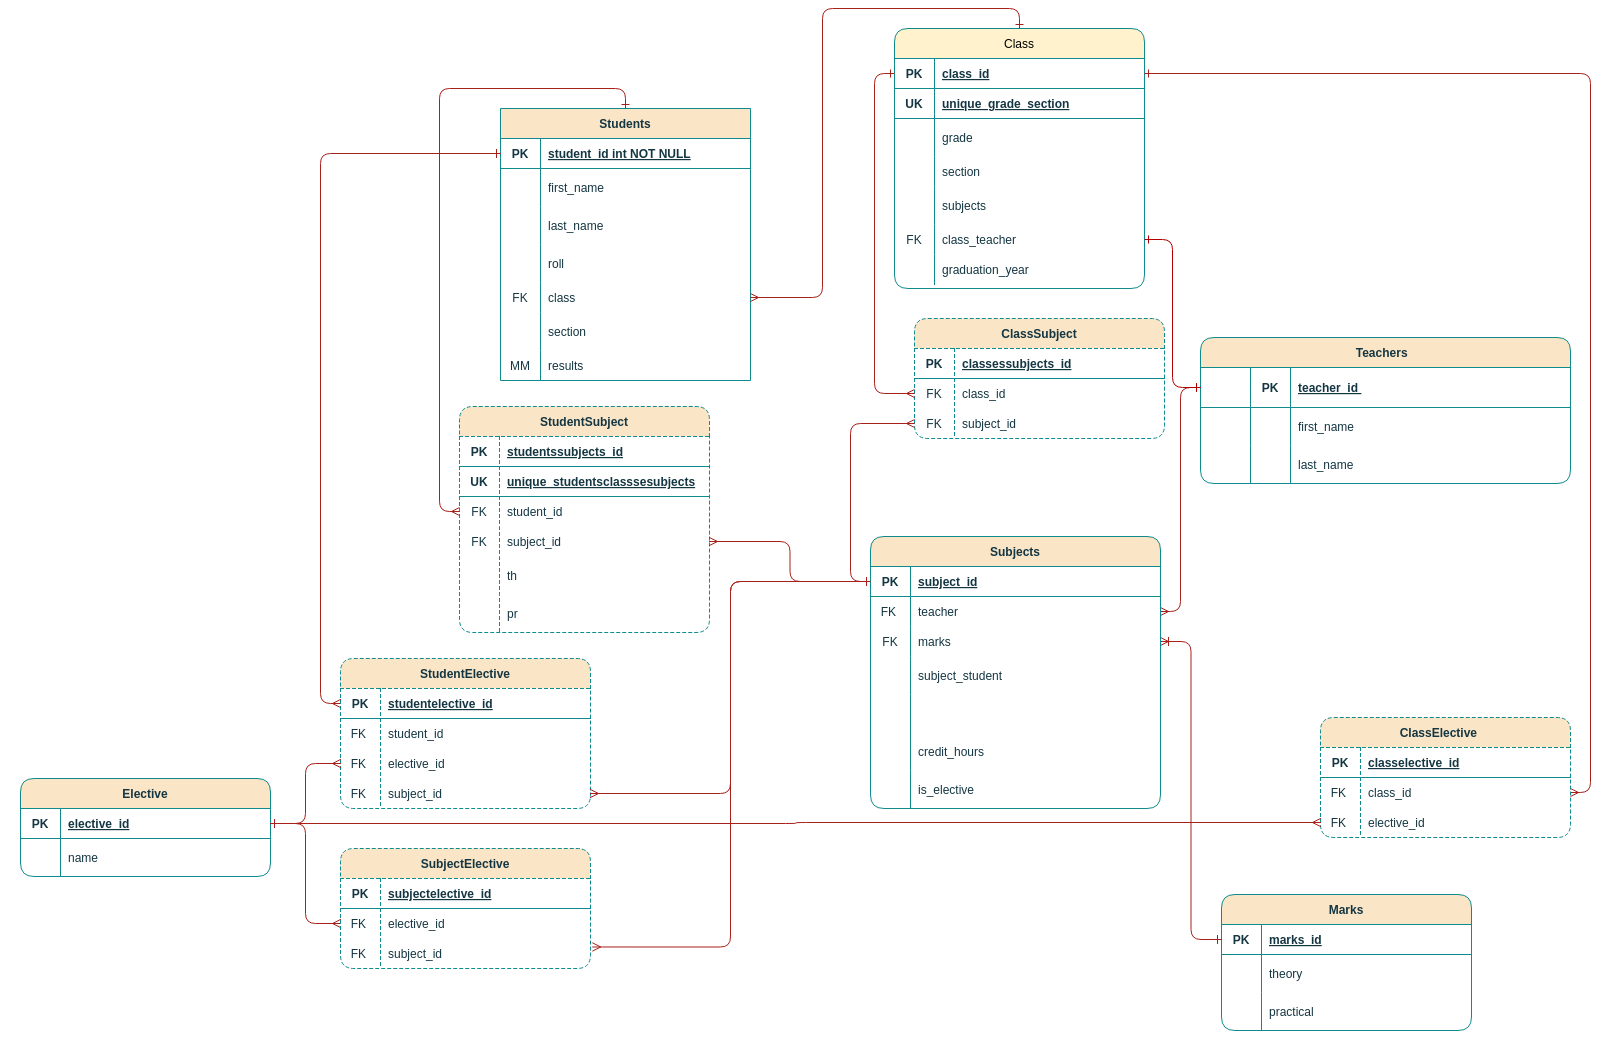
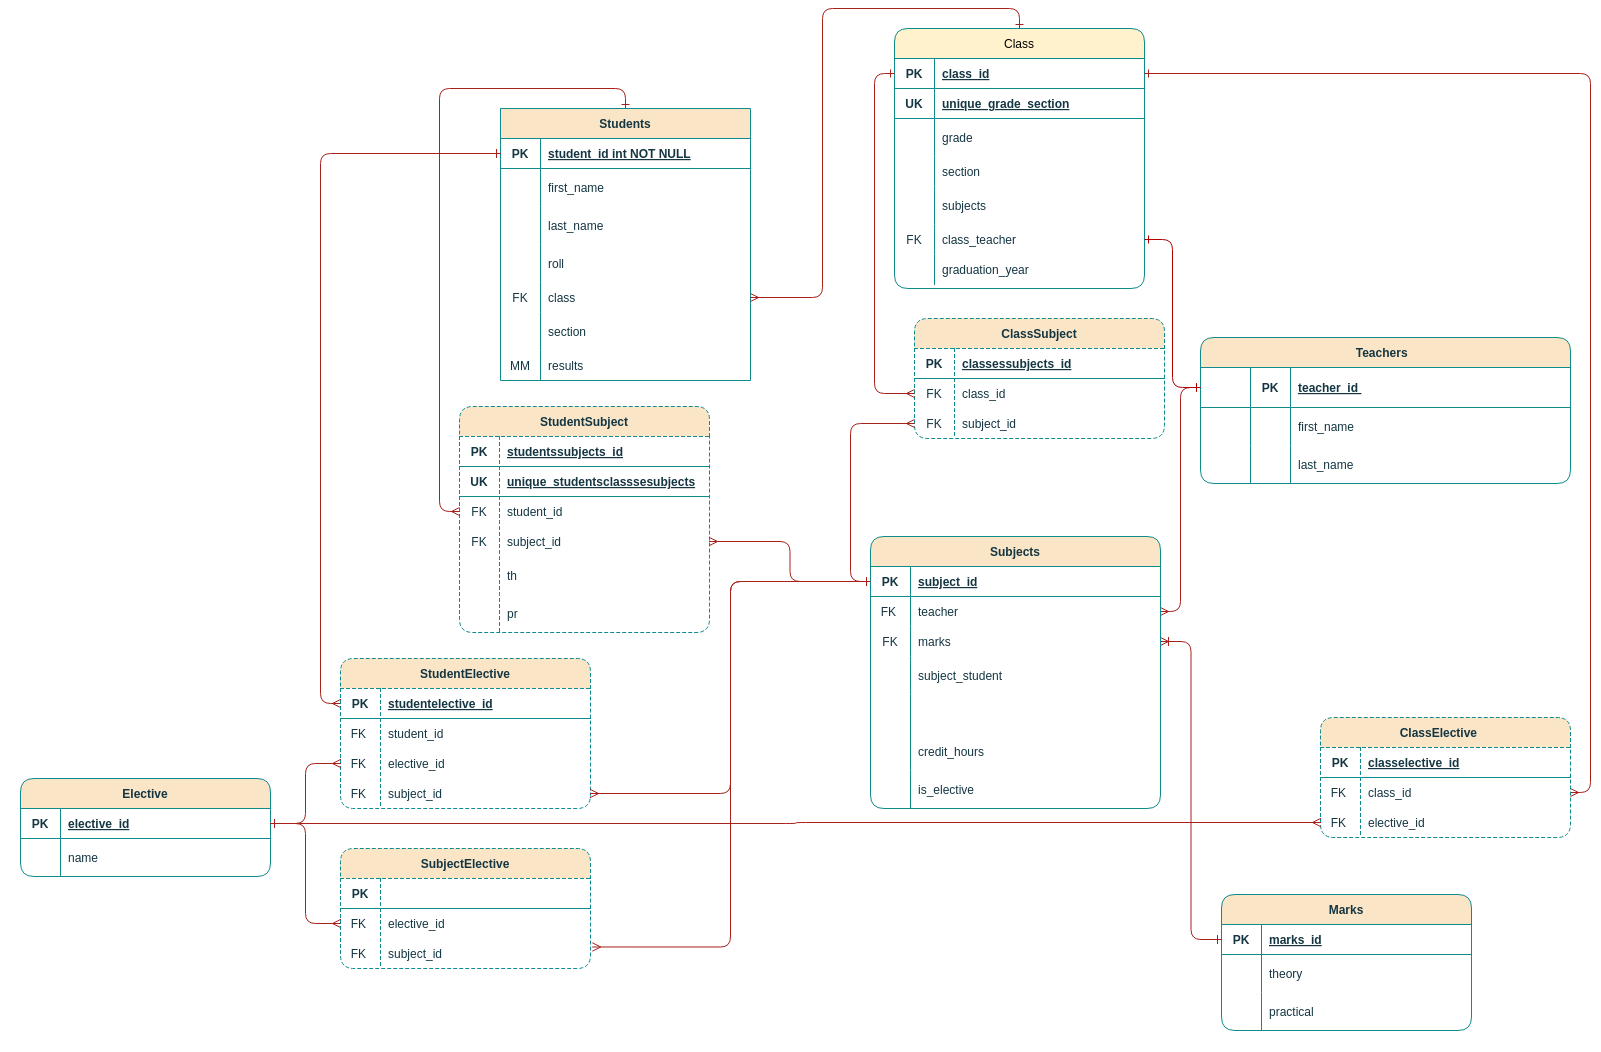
(486, 894) -> none
